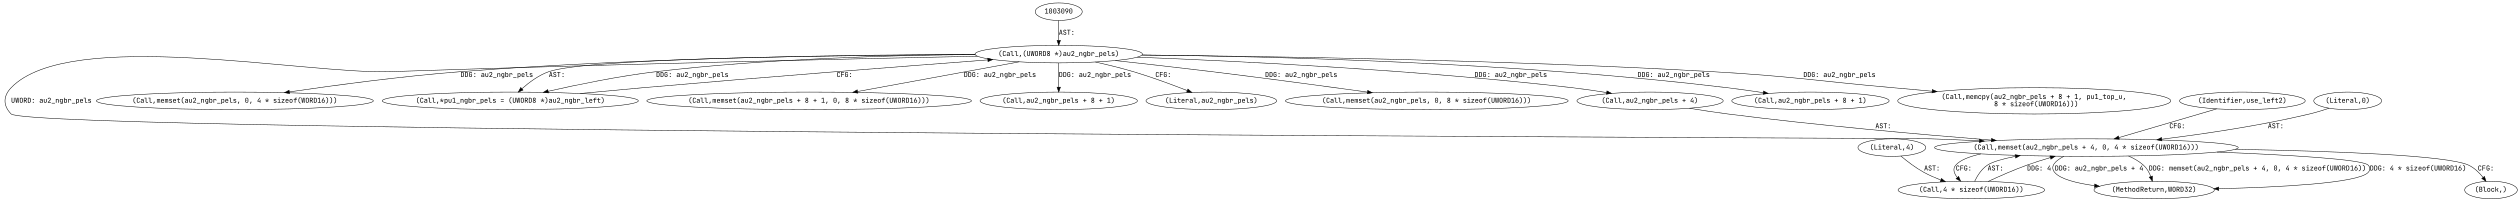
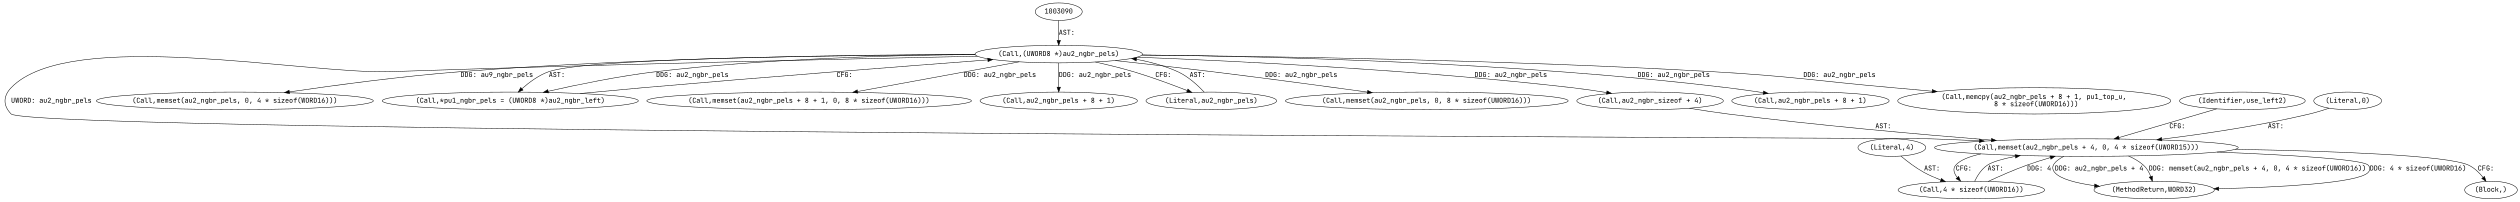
none -> (1175, 71)
(497, 75) -> (497, 75)
(1650, 101) -> (1650, 101)
(2086, 148) -> (2086, 148)
